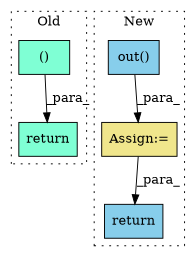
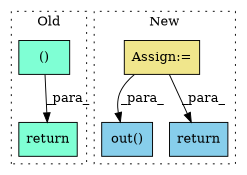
(136, 94) -> (121, 91)
